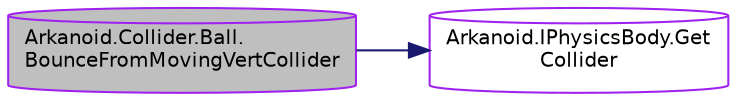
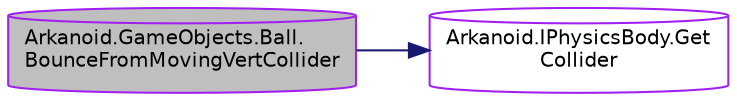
(182, 50) -> (182, 50)
